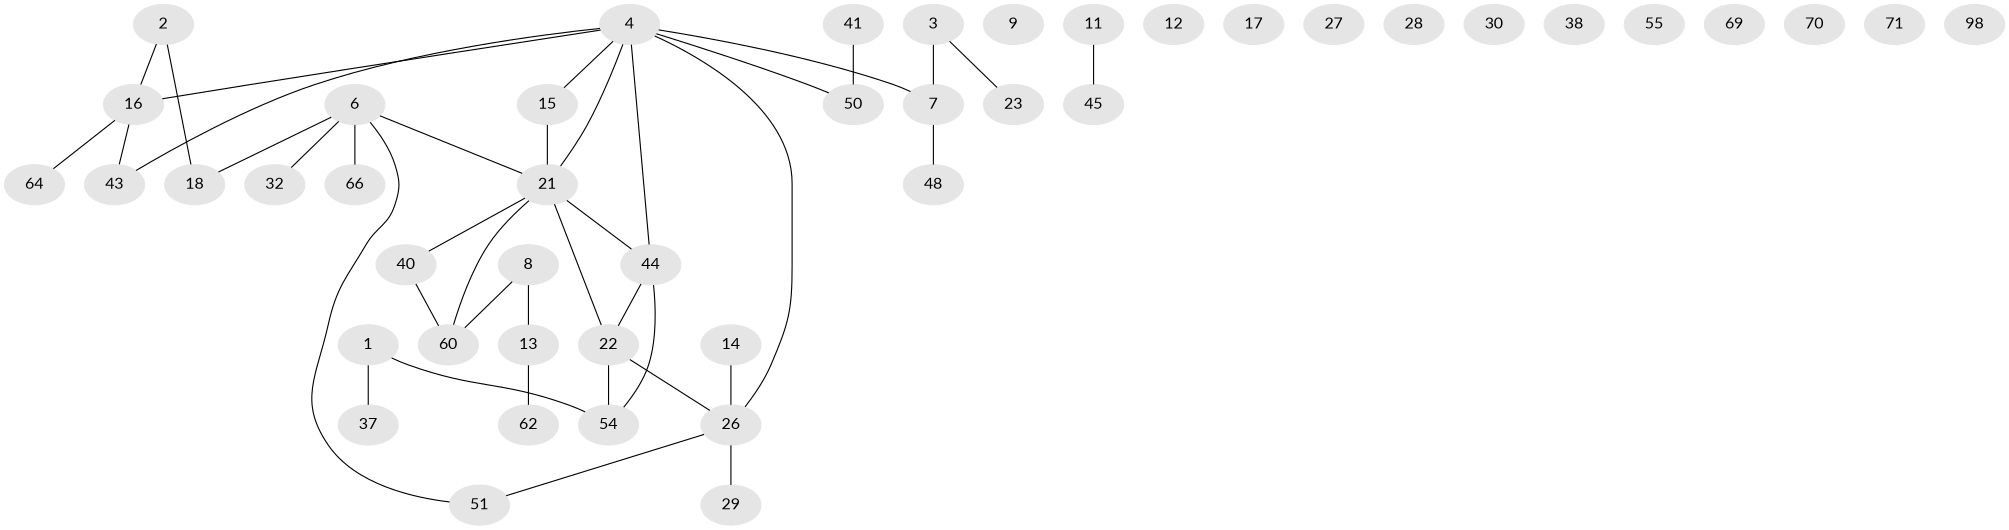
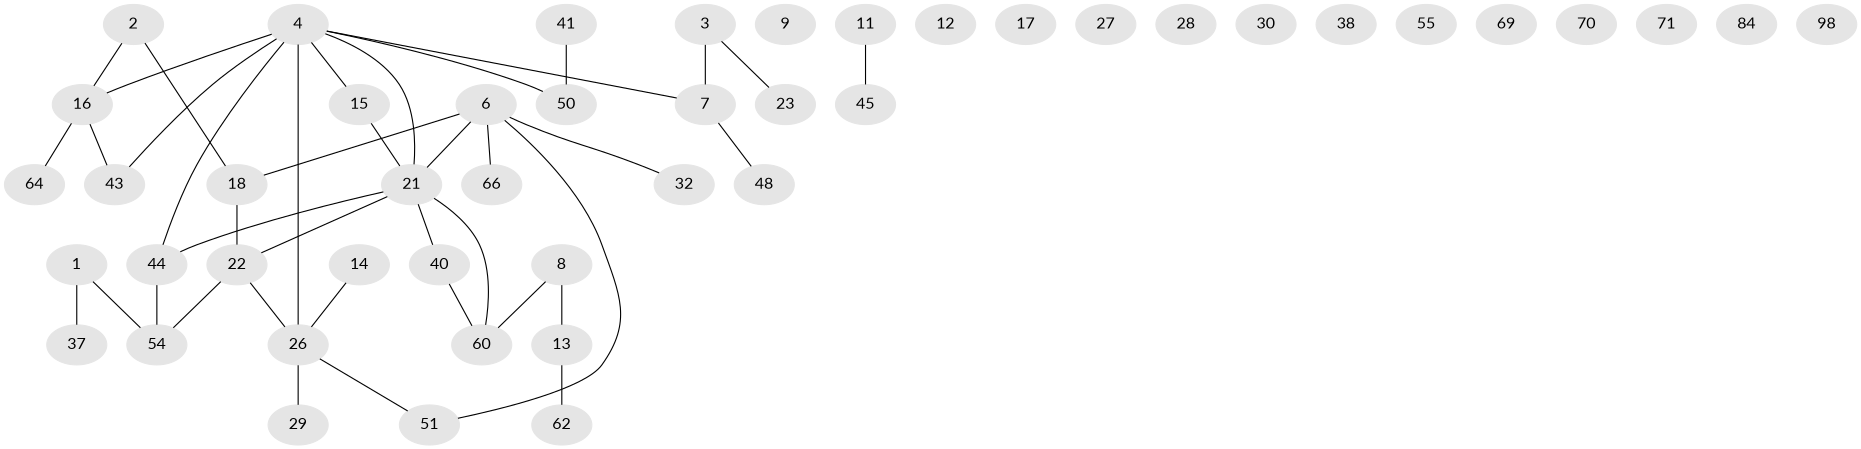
none -> (1747, 24)
(630, 305) -> (237, 224)
